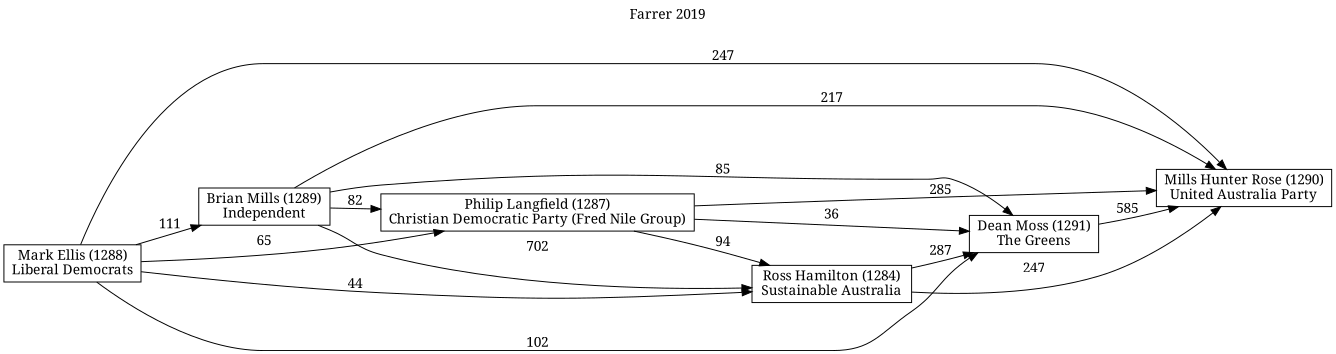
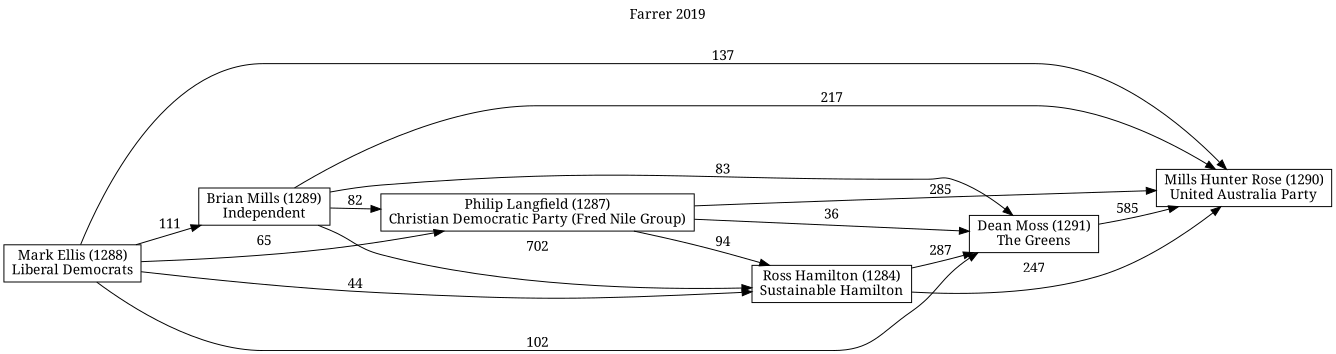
(723, 56) -> (723, 56)
(723, 170) -> (723, 170)
(832, 284) -> (832, 284)
